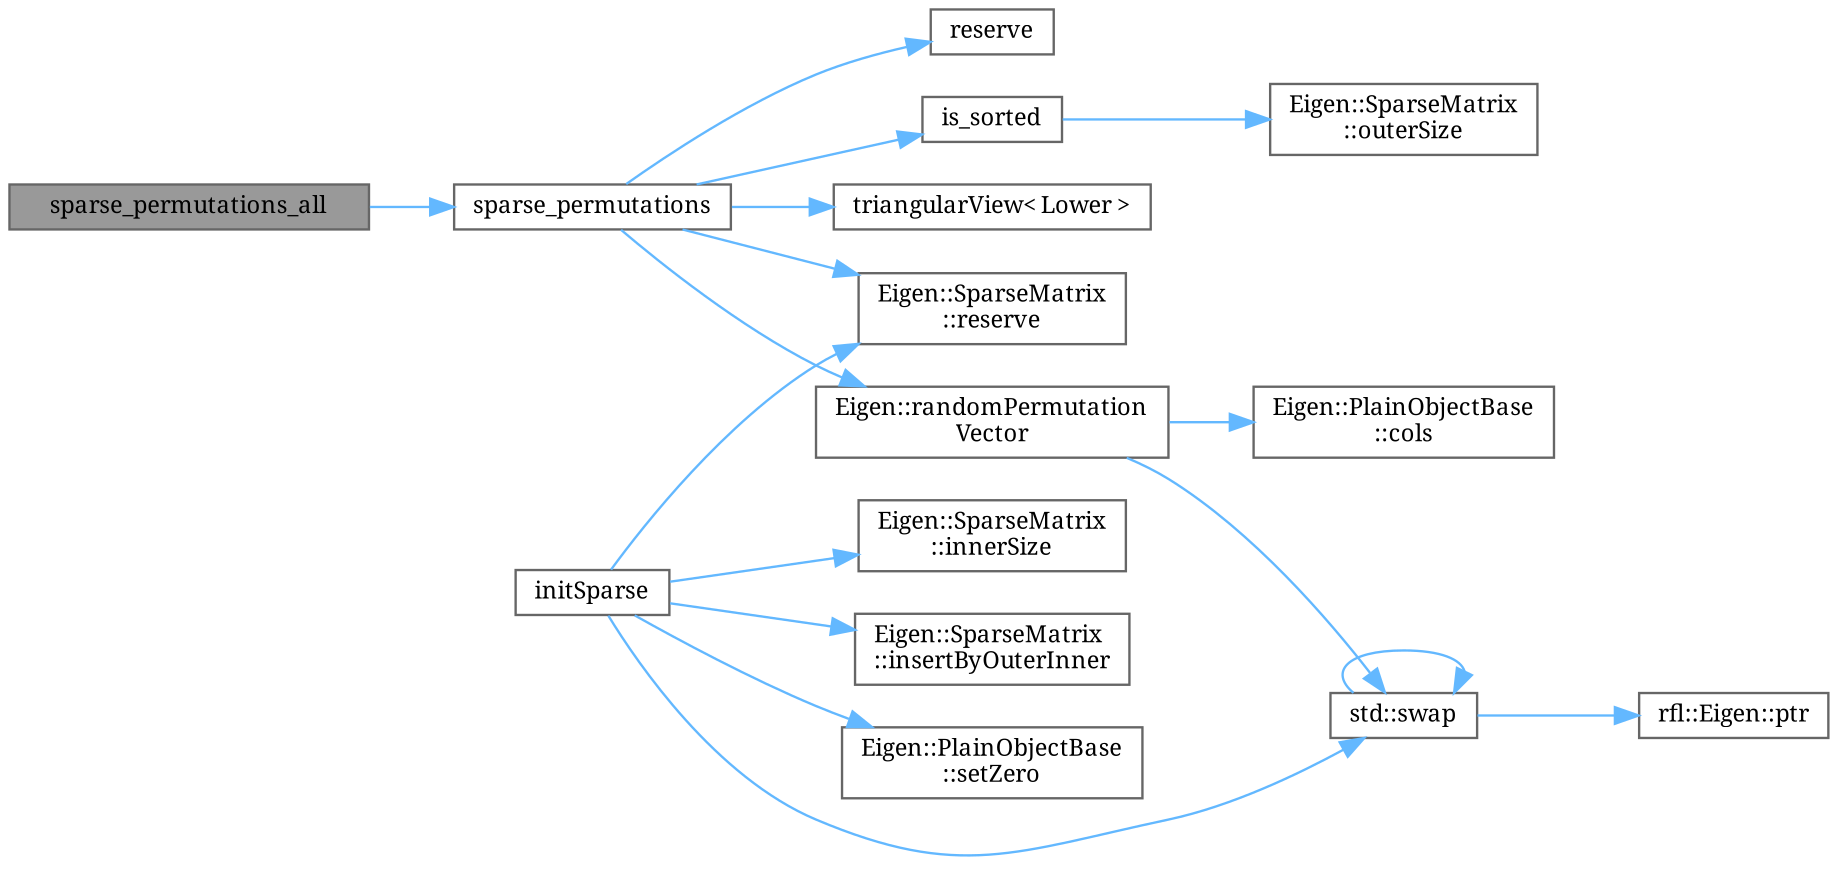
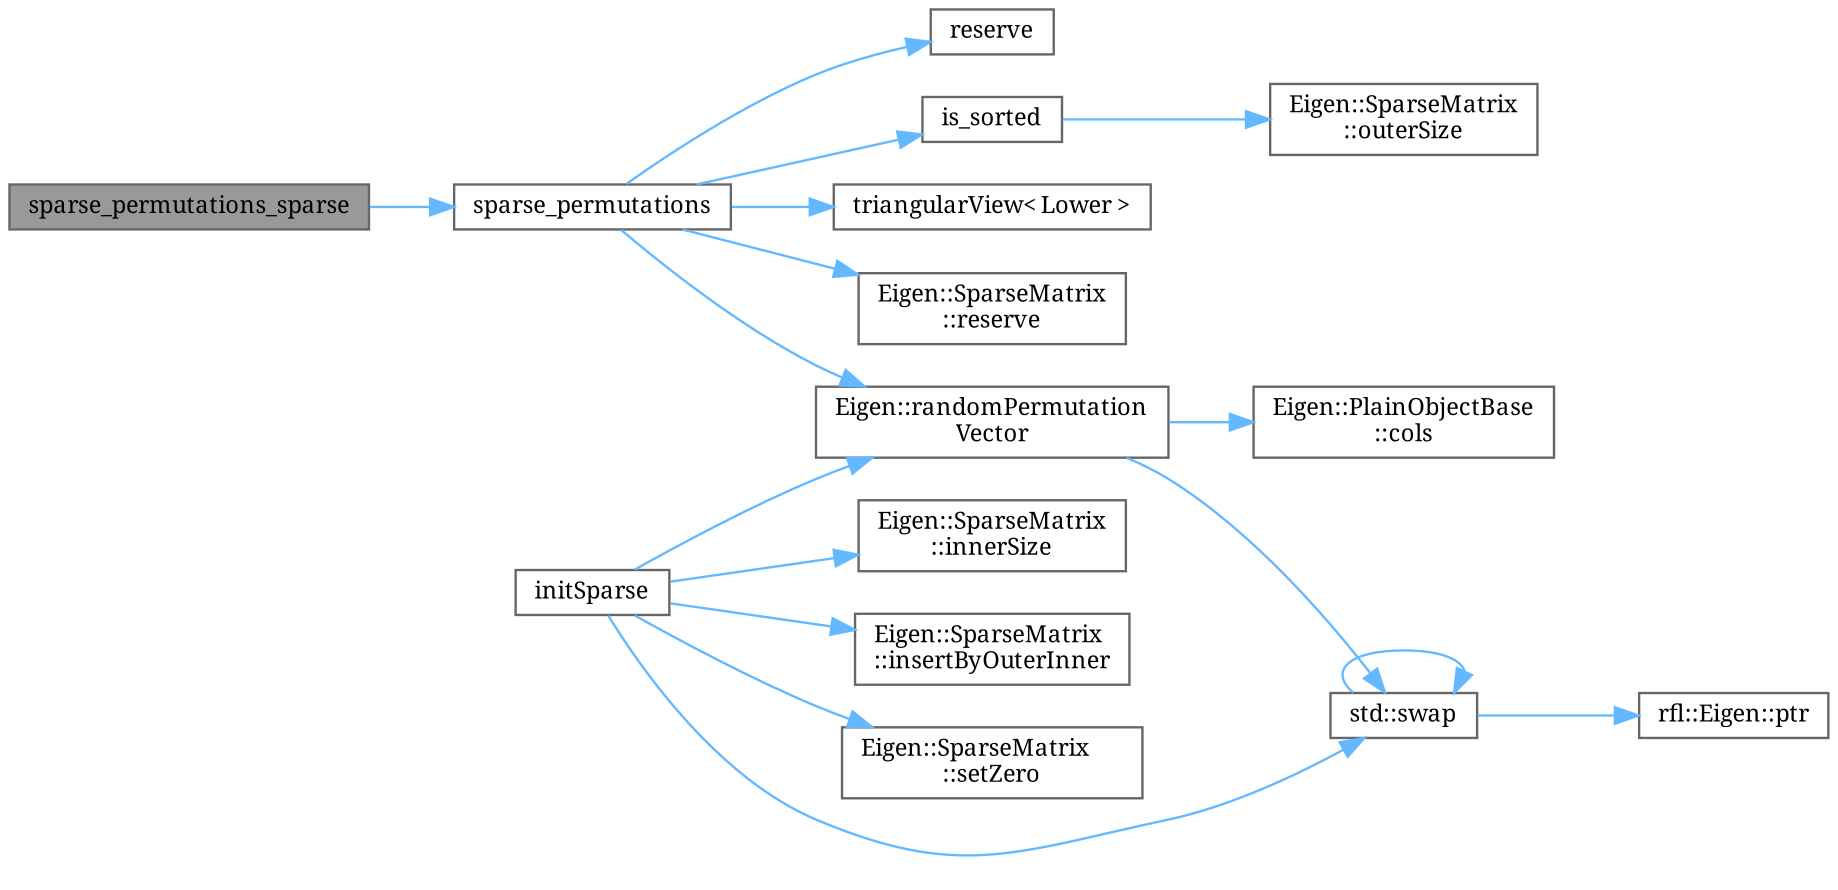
(189, 207) -> (189, 207)
(713, 450) -> (740, 514)
(992, 763) -> (992, 763)
